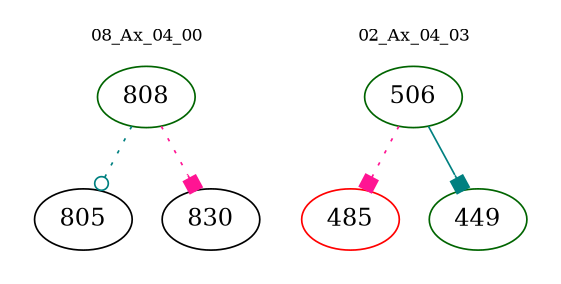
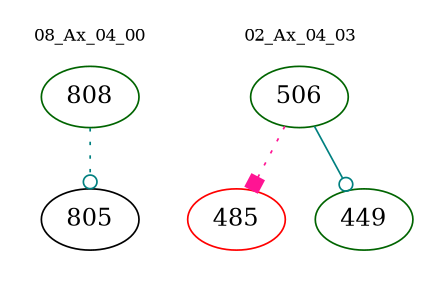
(442, 151) -> (328, 152)
(211, 219) -> none
